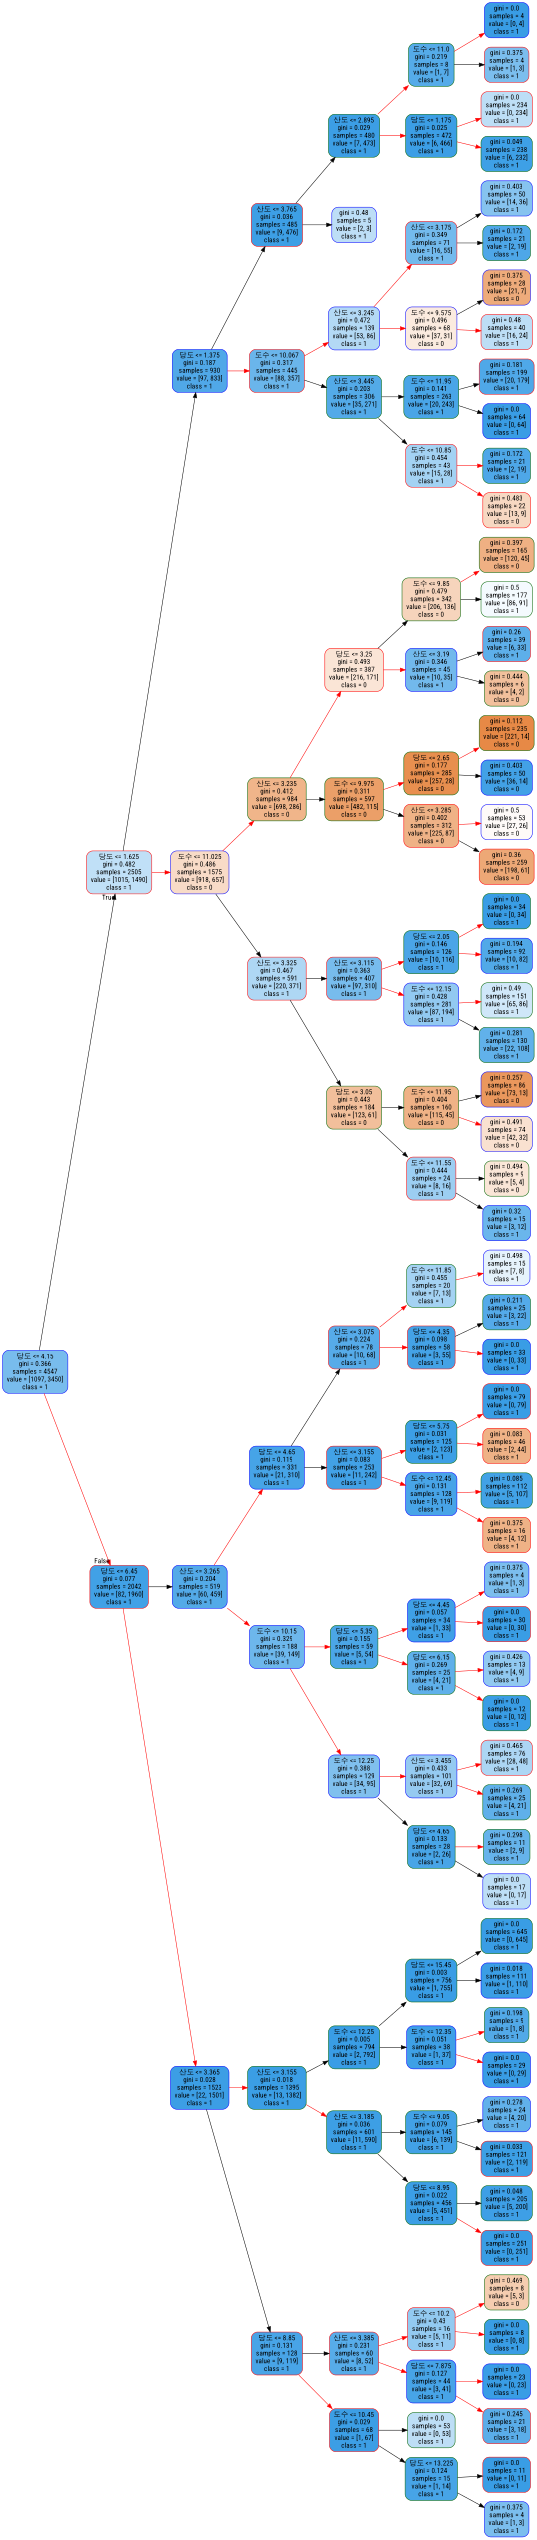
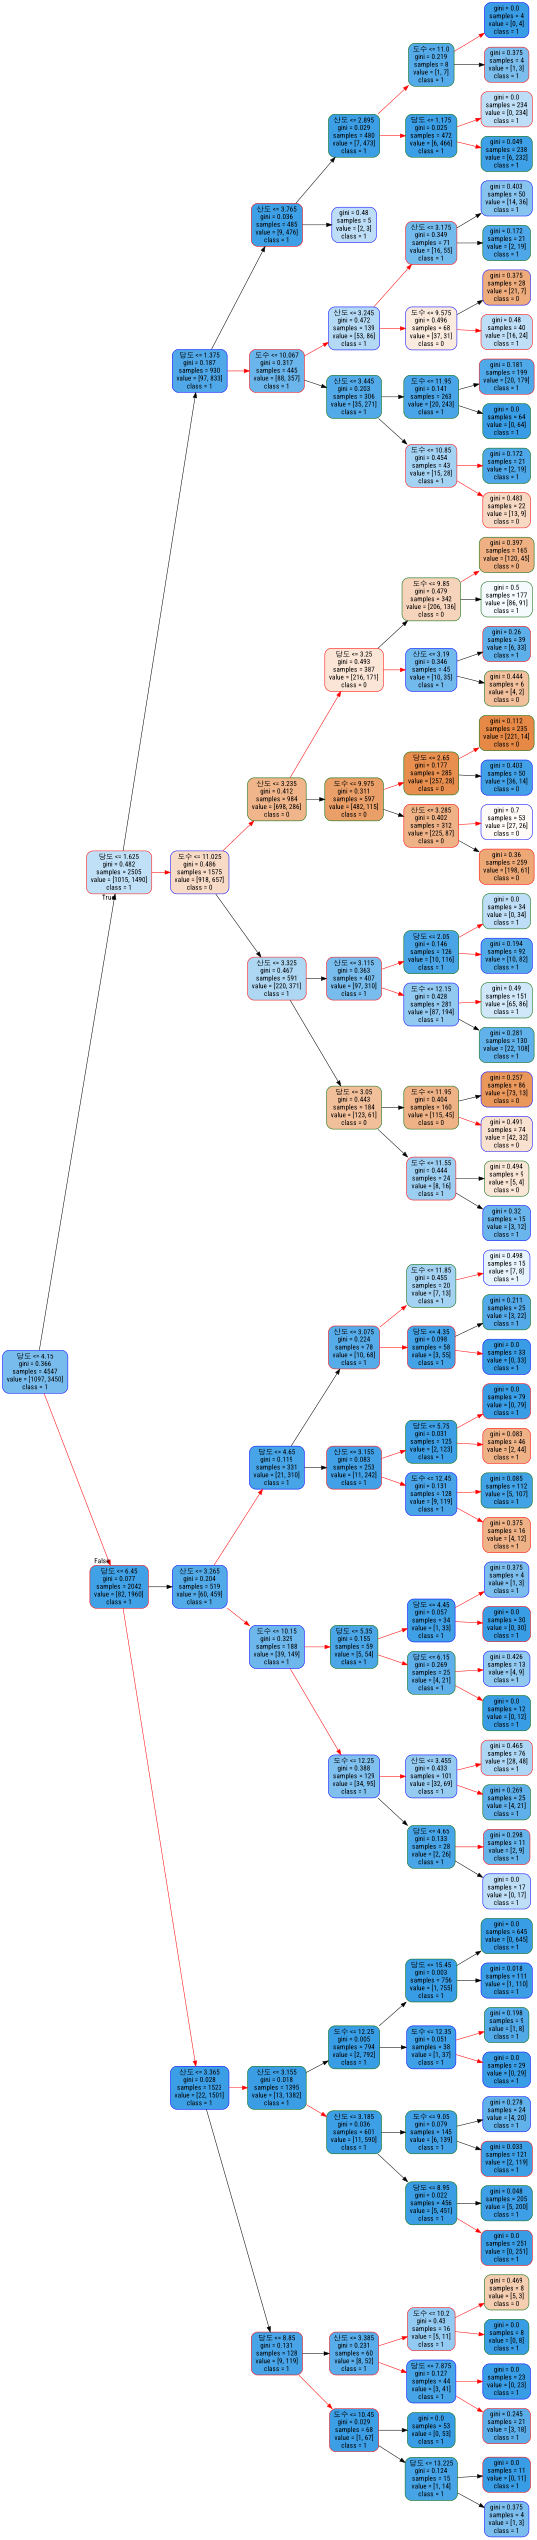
(507, 421) -> (507, 421)
(507, 822) -> (507, 822)
(507, 911) -> (507, 911)
(507, 1847) -> (507, 1847)
(431, 2430) -> (431, 2430)
